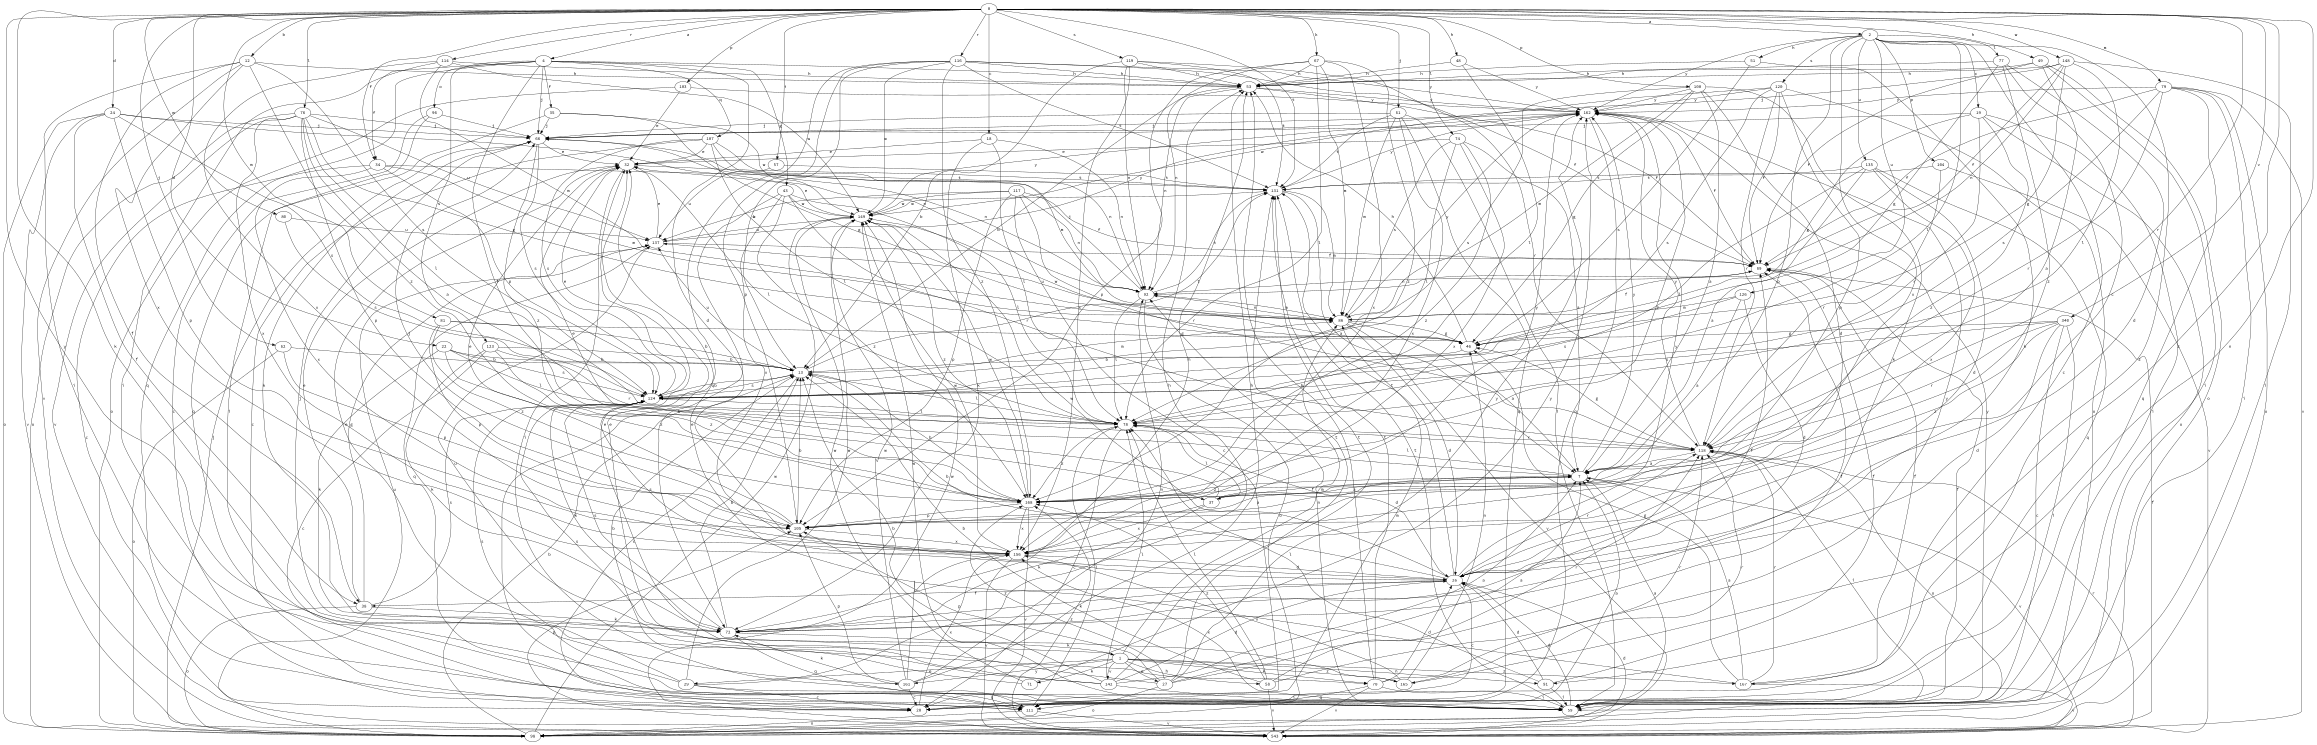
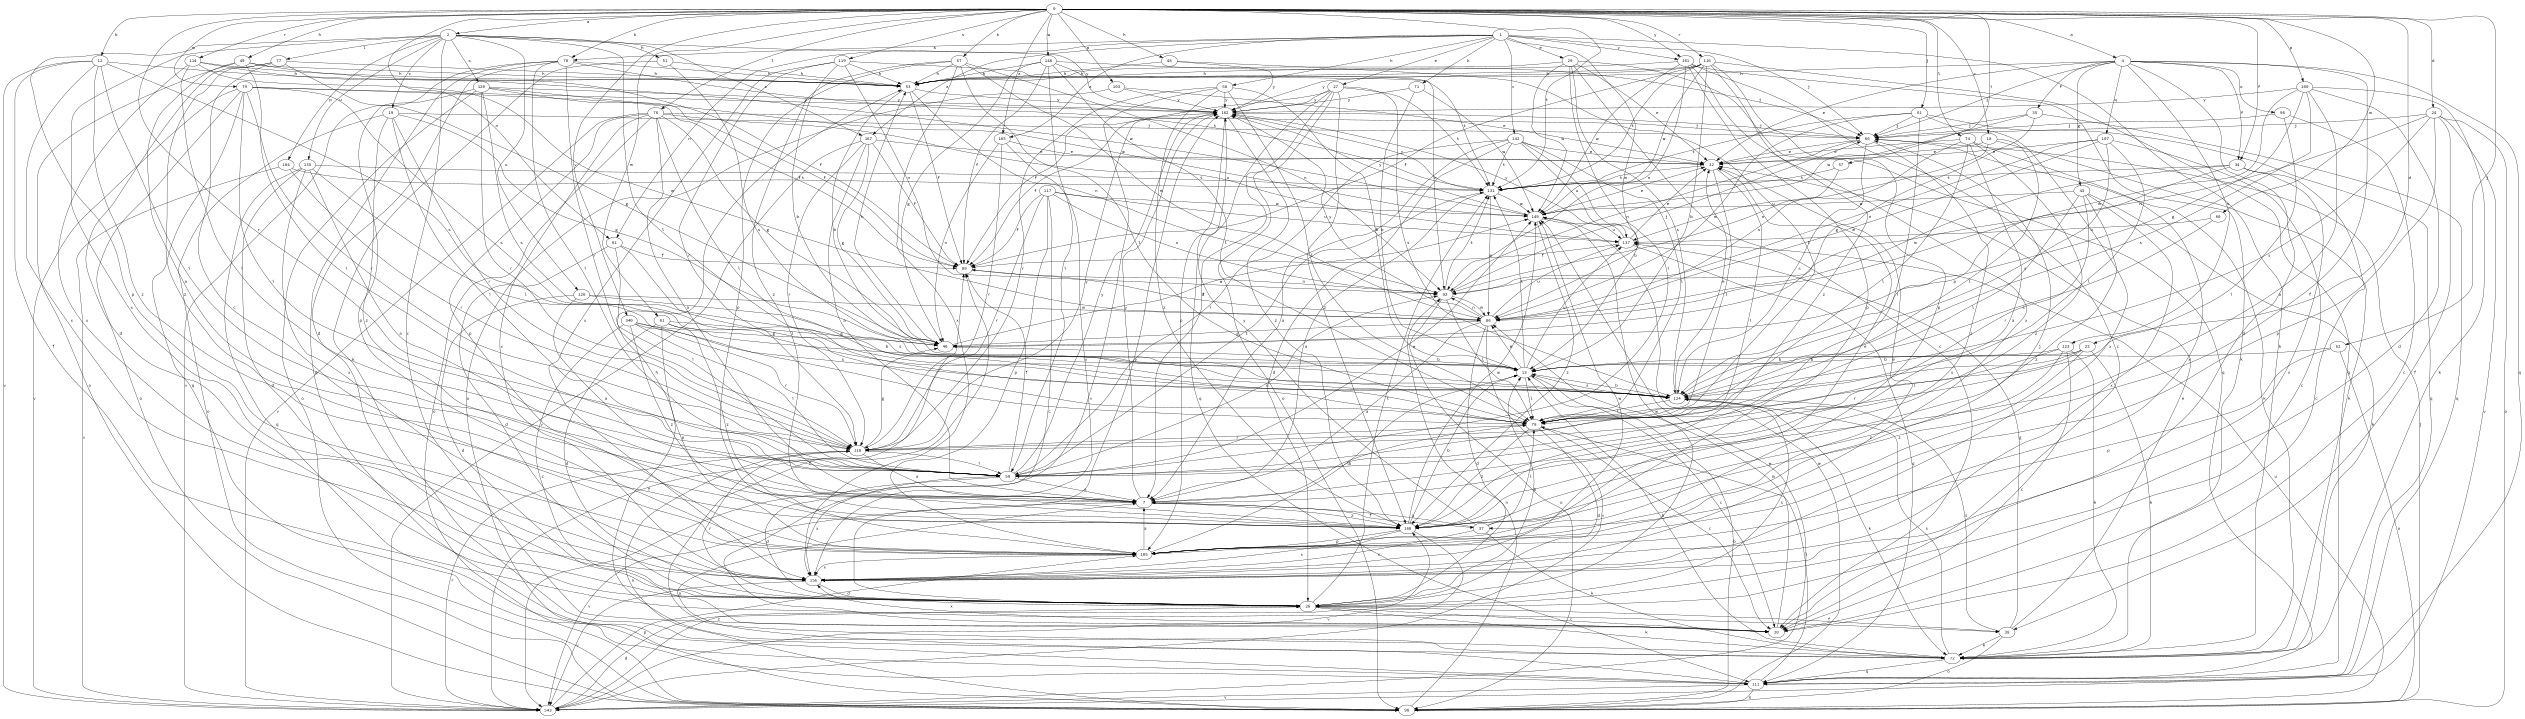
none -> (1930, 82)
none -> (1498, 417)
none -> (1488, 494)
(1804, 527) -> (769, 595)
(924, 639) -> (2220, 197)
